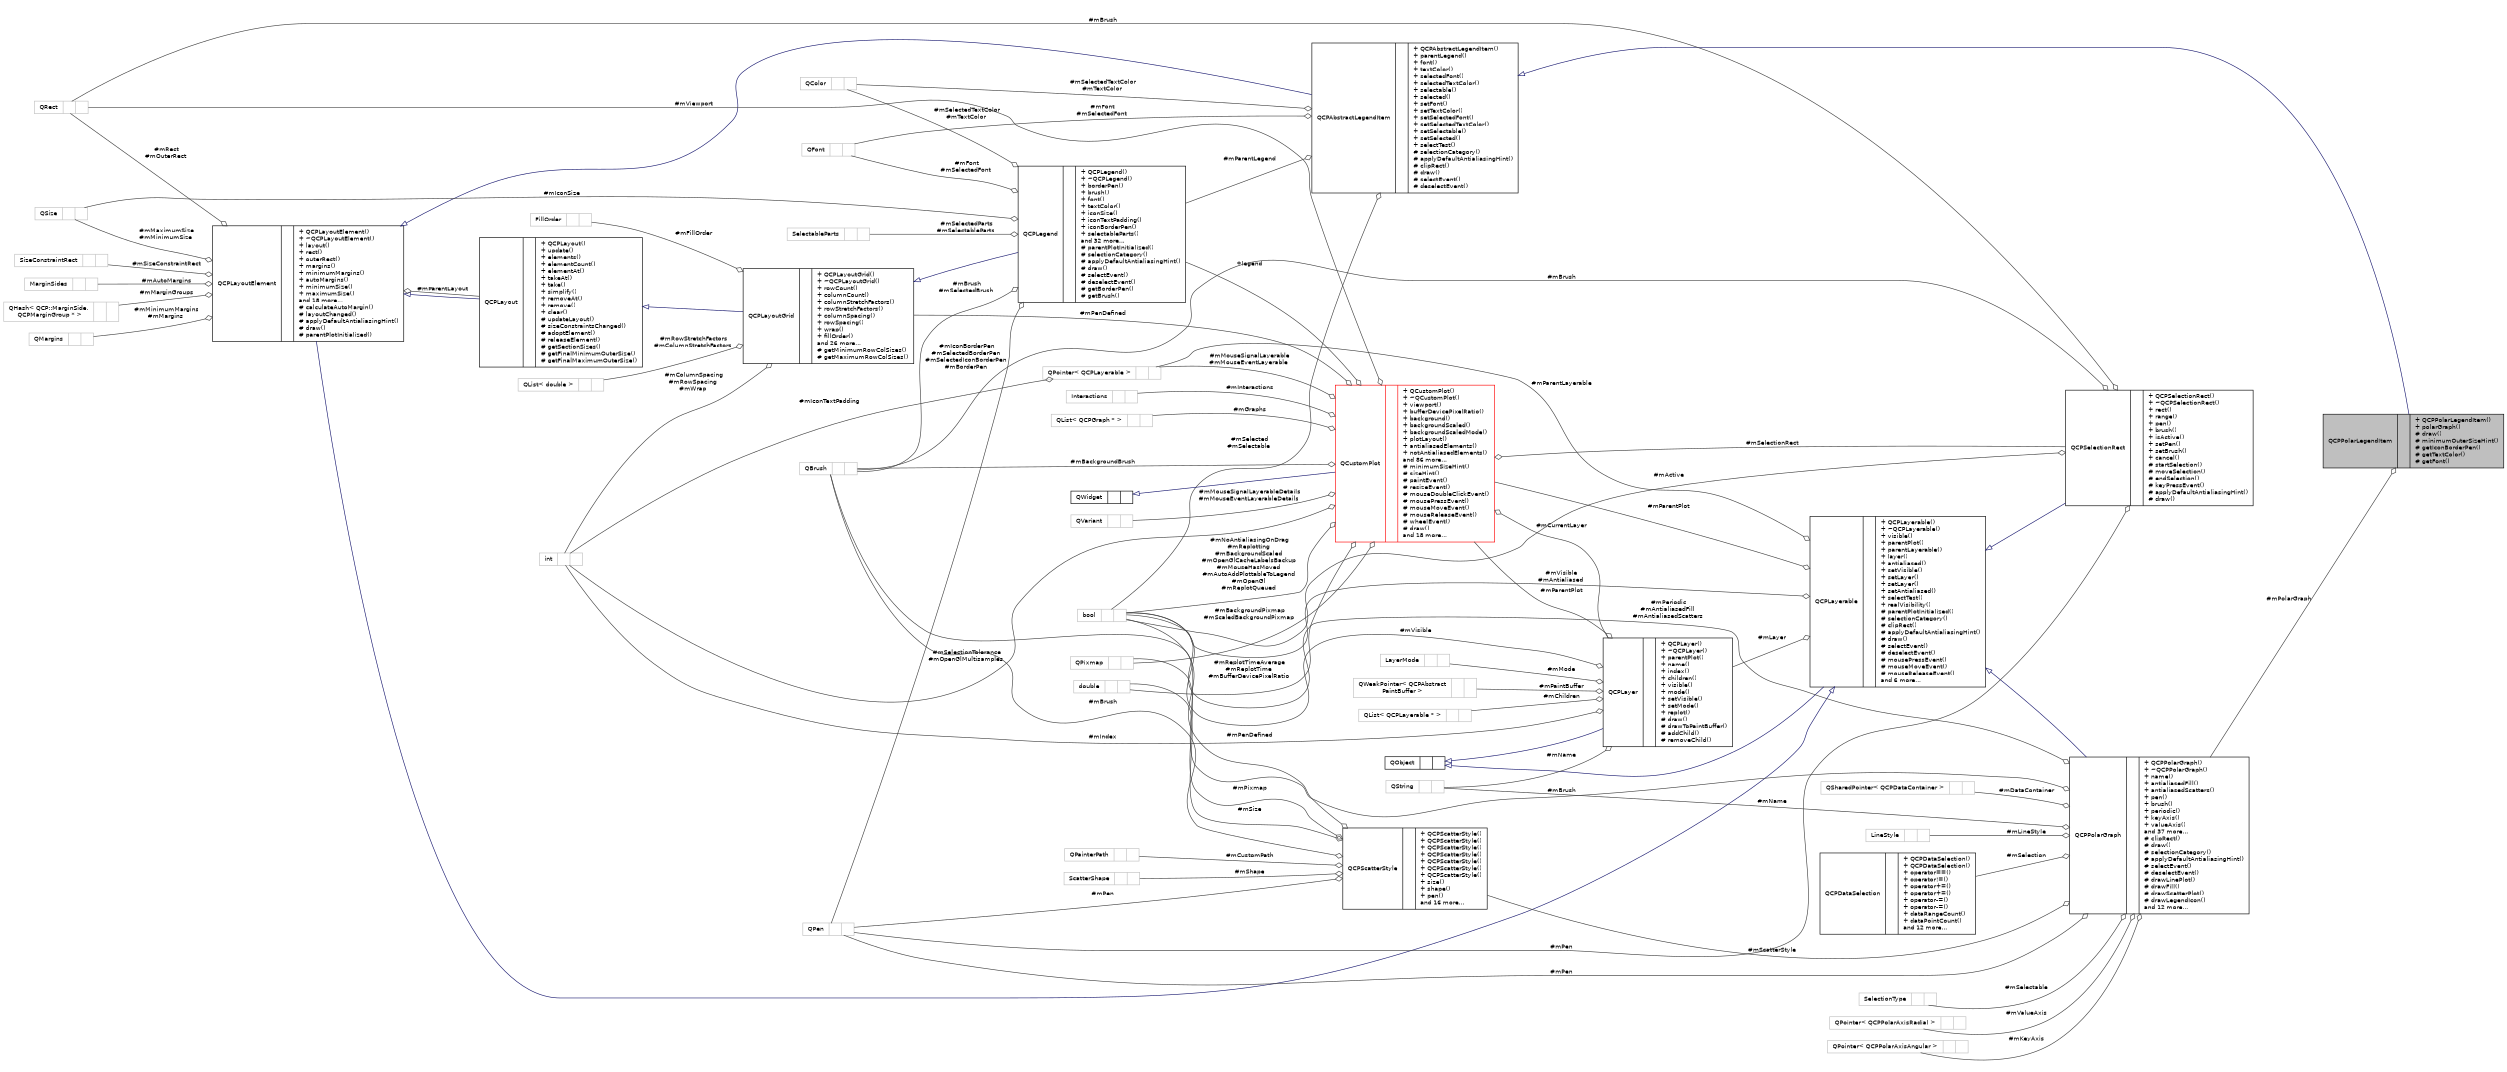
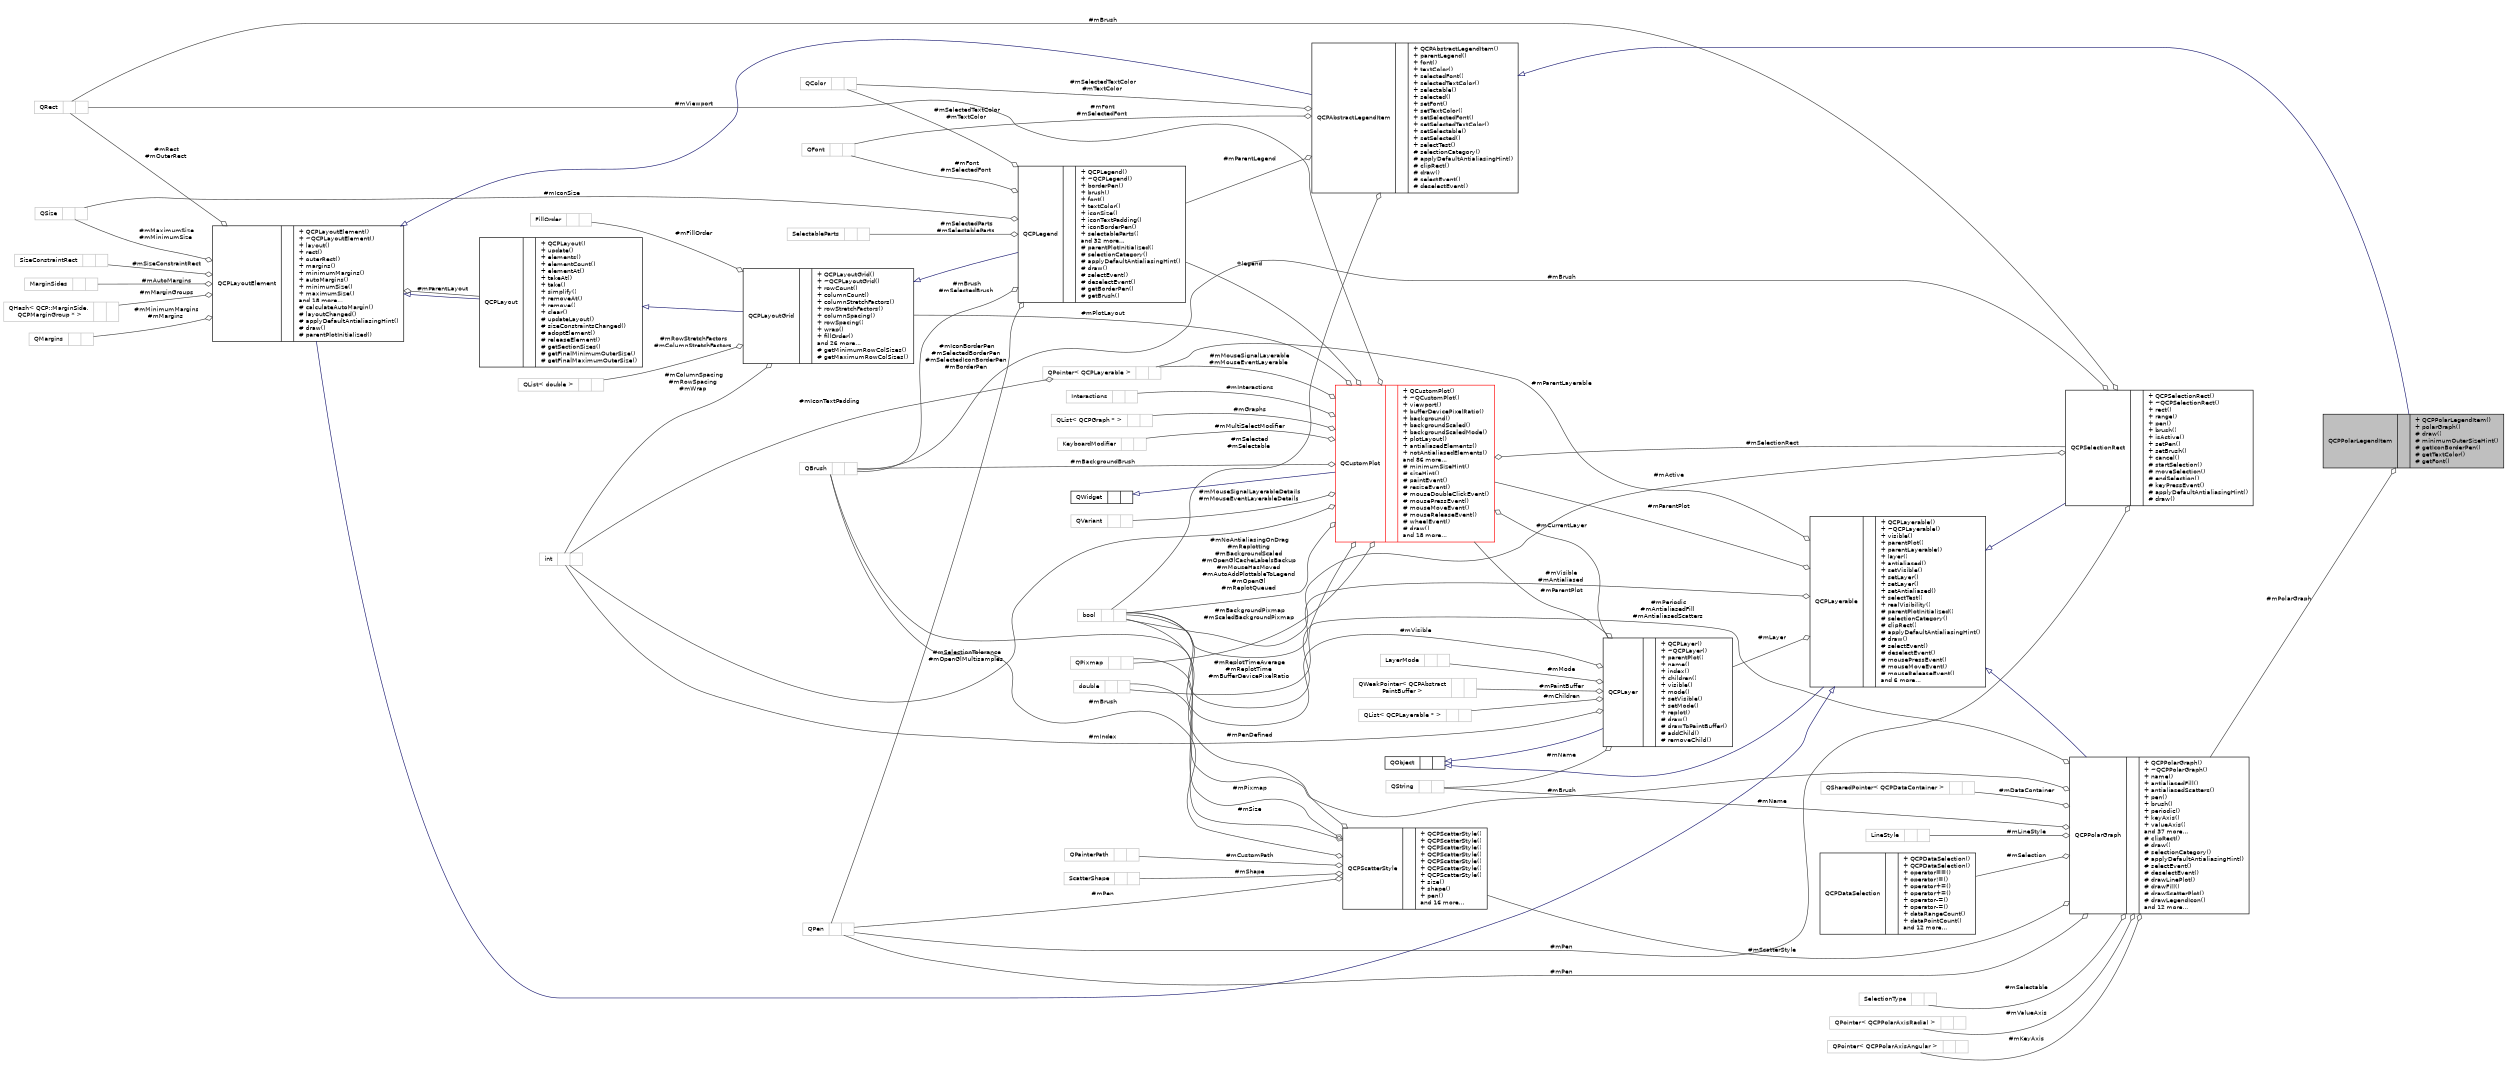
(1102, 313) -> (1102, 313)
none -> (1102, 444)
